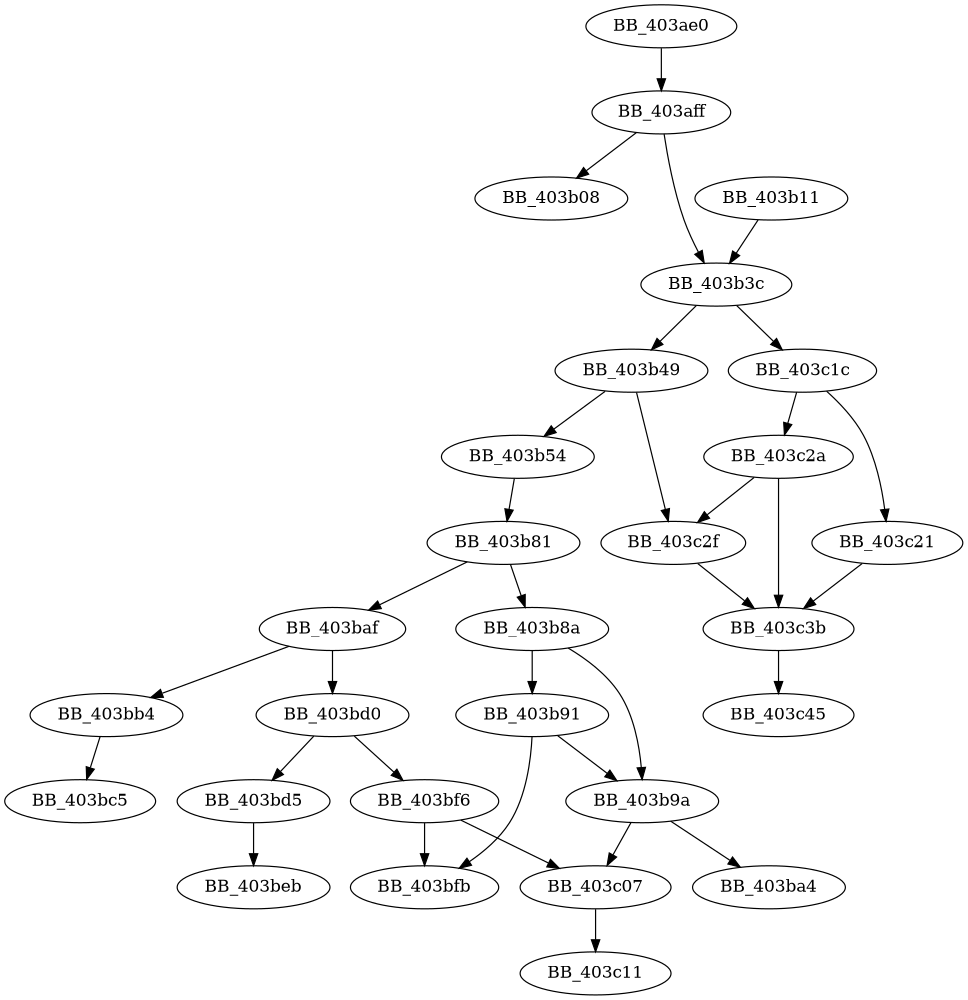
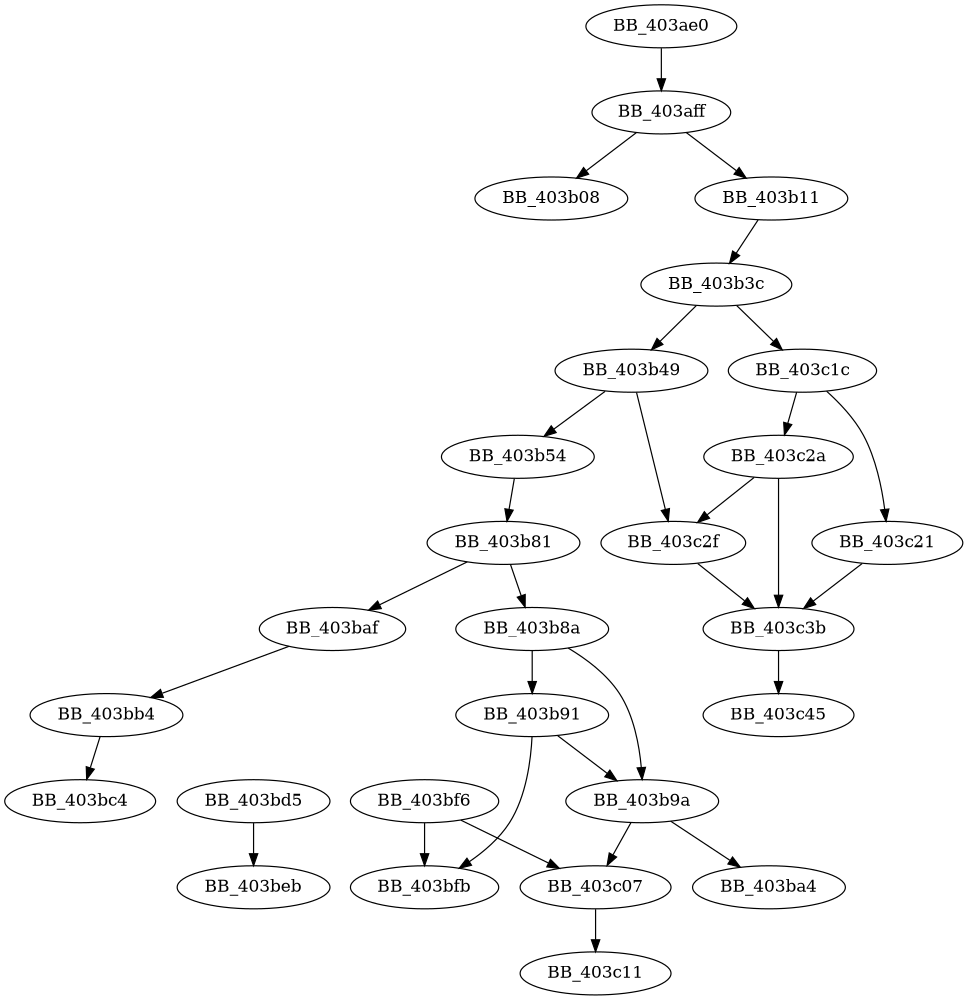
(676, 195) -> (711, 152)
(332, 715) -> none
(80, 801) -> (80, 801)
